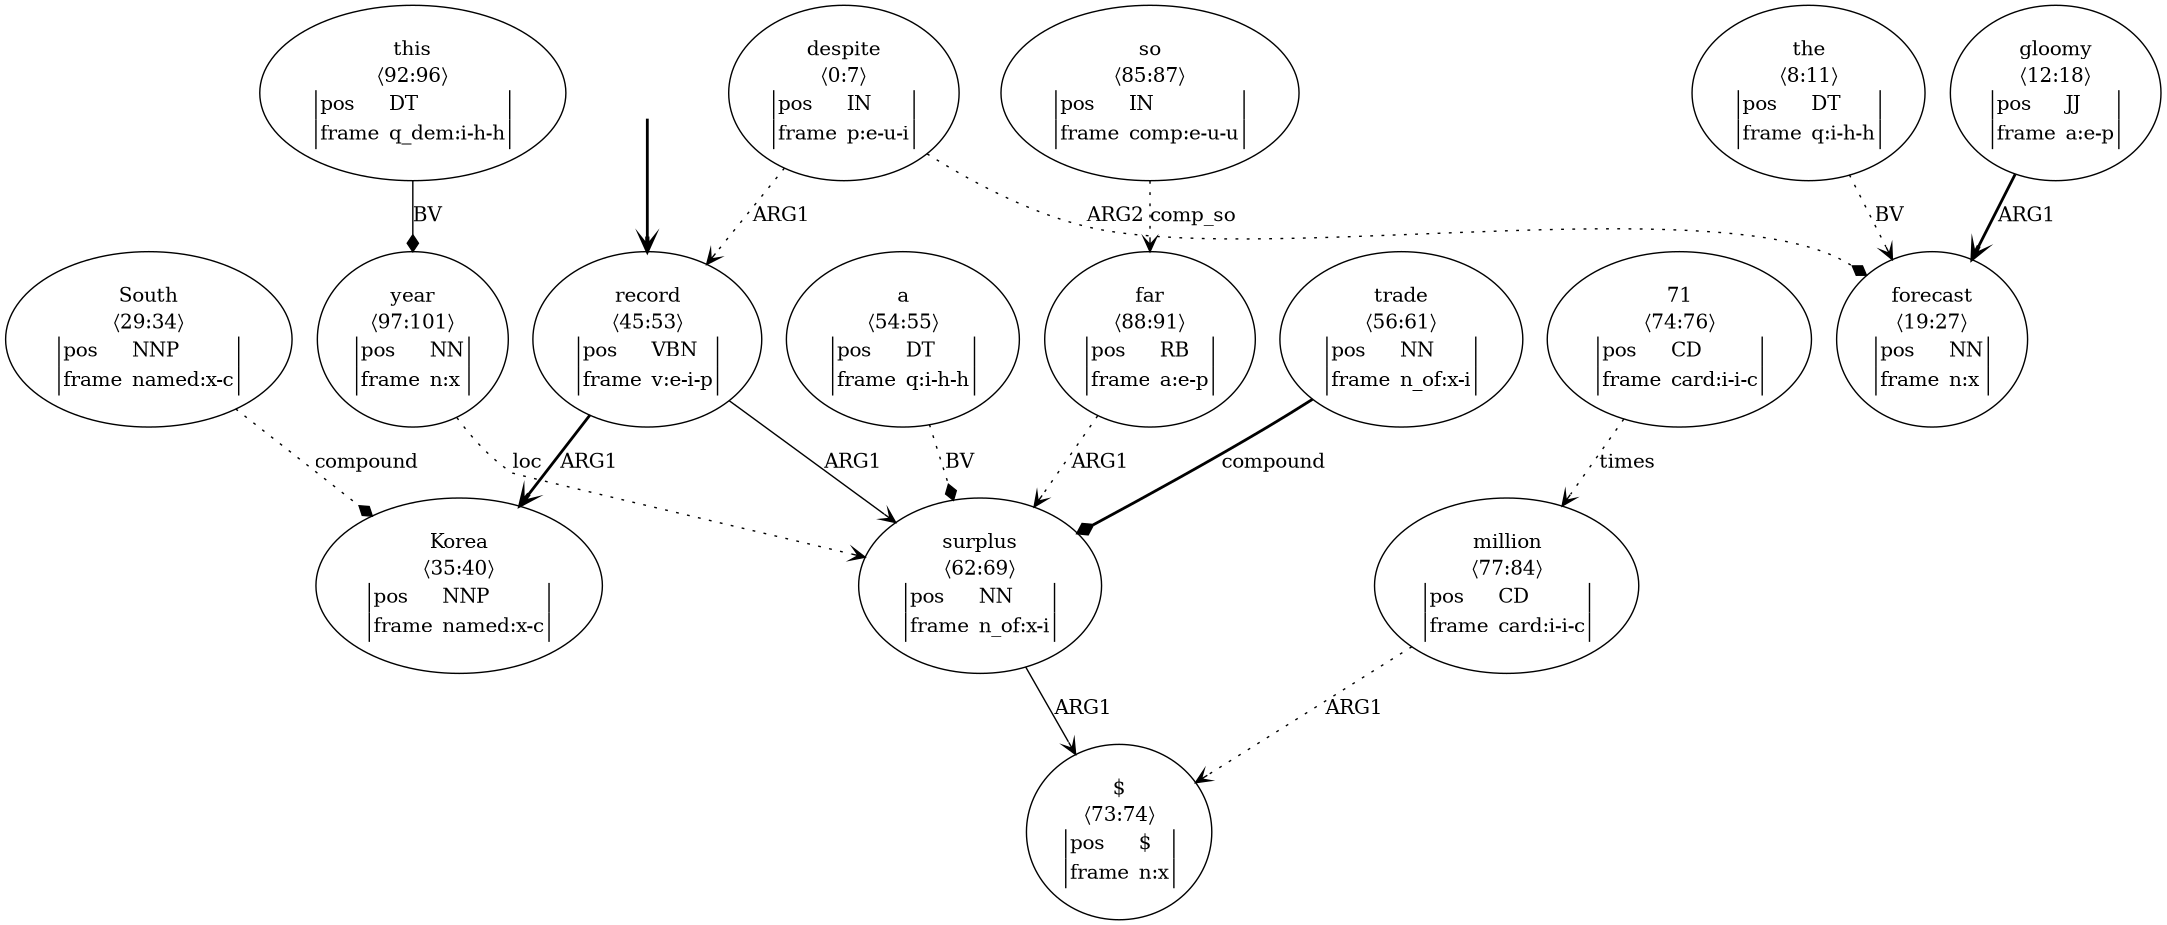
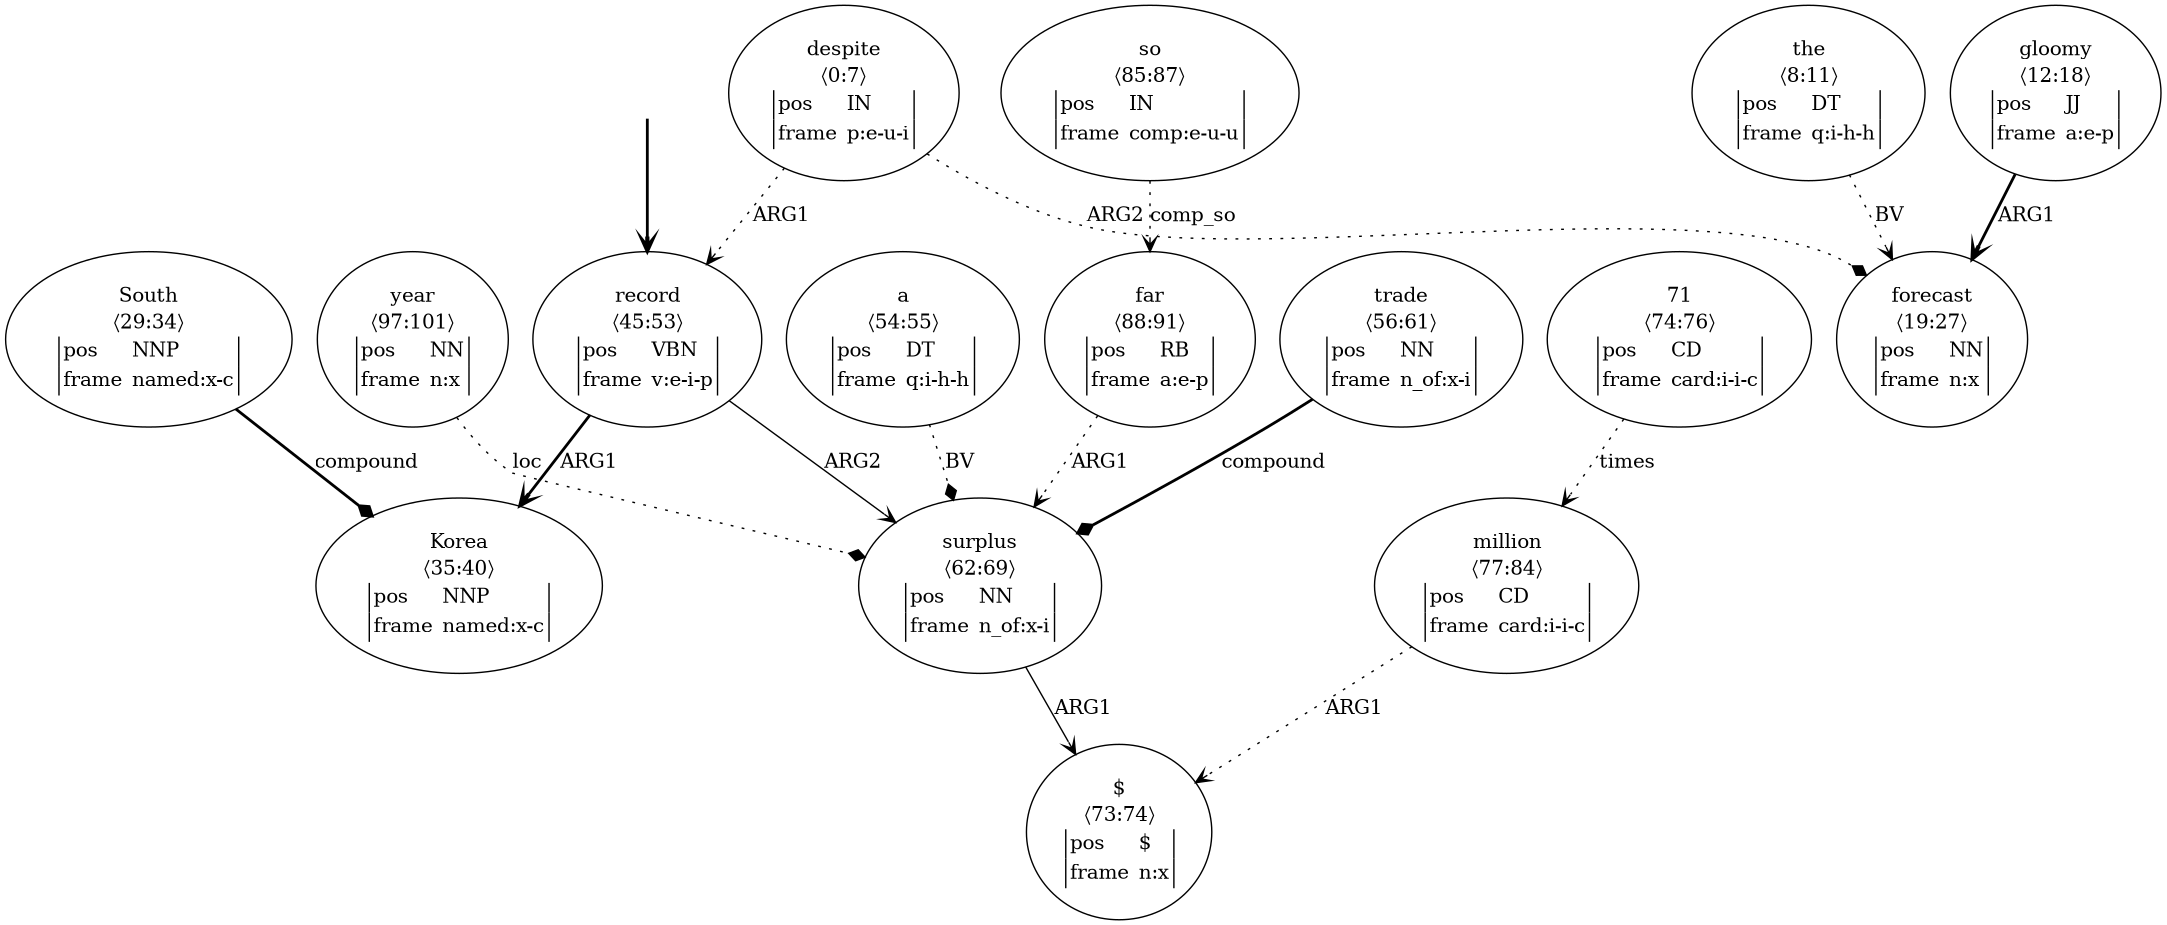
(413, 93) -> none
(297, 457) -> (297, 457)
(853, 463) -> (853, 463)
(643, 505) -> (643, 505)
